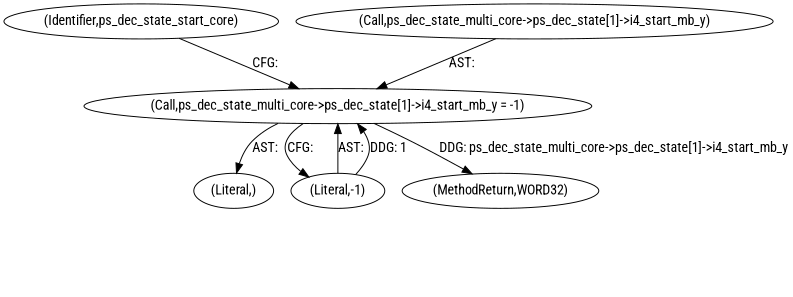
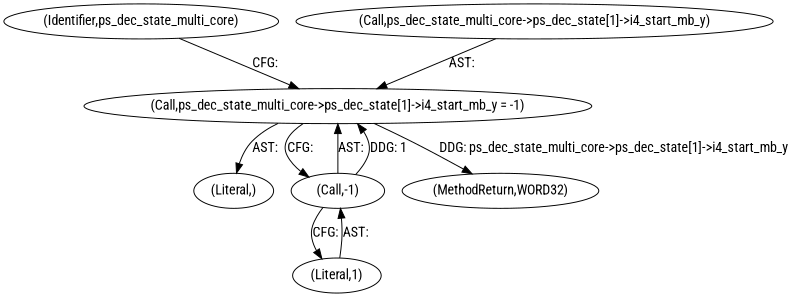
(141, 21) -> (141, 21)
(338, 191) -> (338, 191)
none -> (337, 276)
